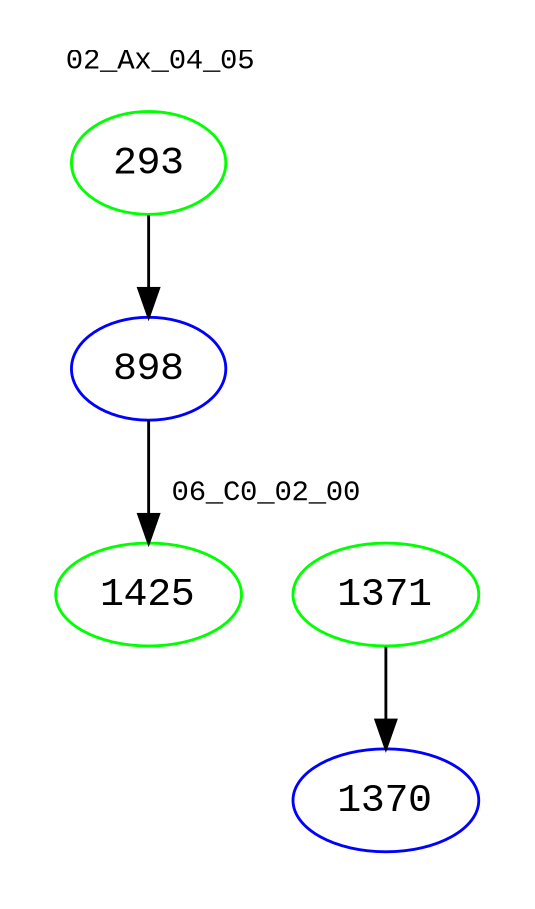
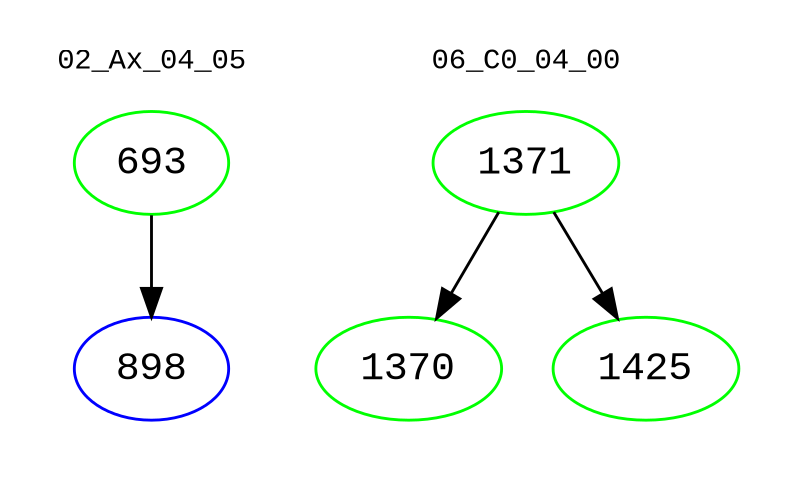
(149, 163) -> (151, 163)
(149, 483) -> (578, 253)
(267, 493) -> (527, 61)
(386, 800) -> (409, 369)
